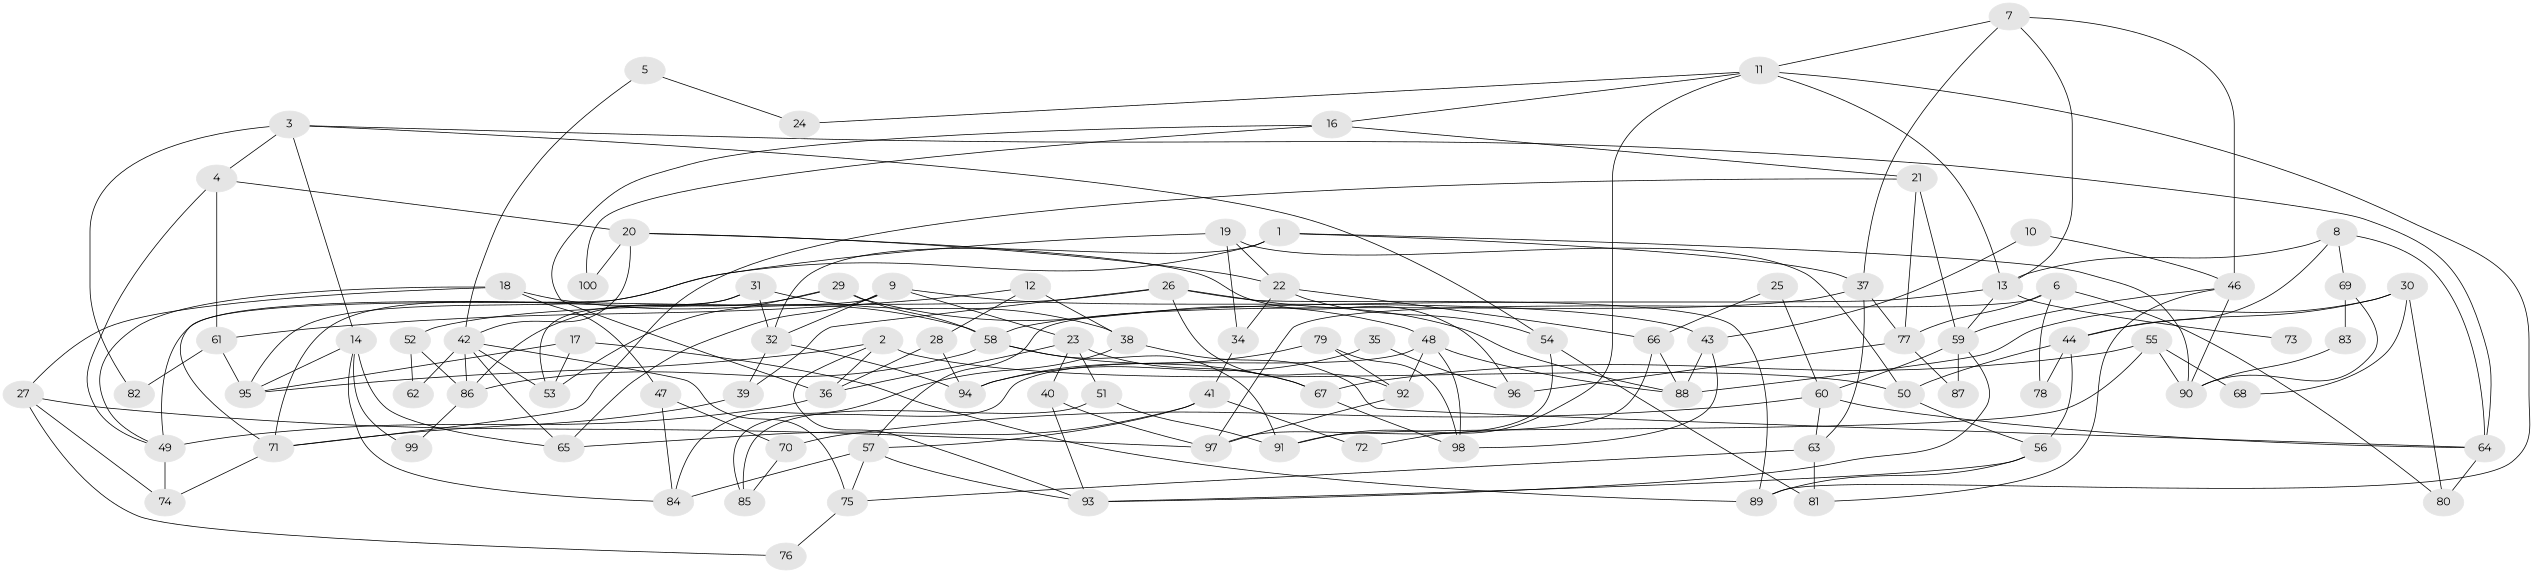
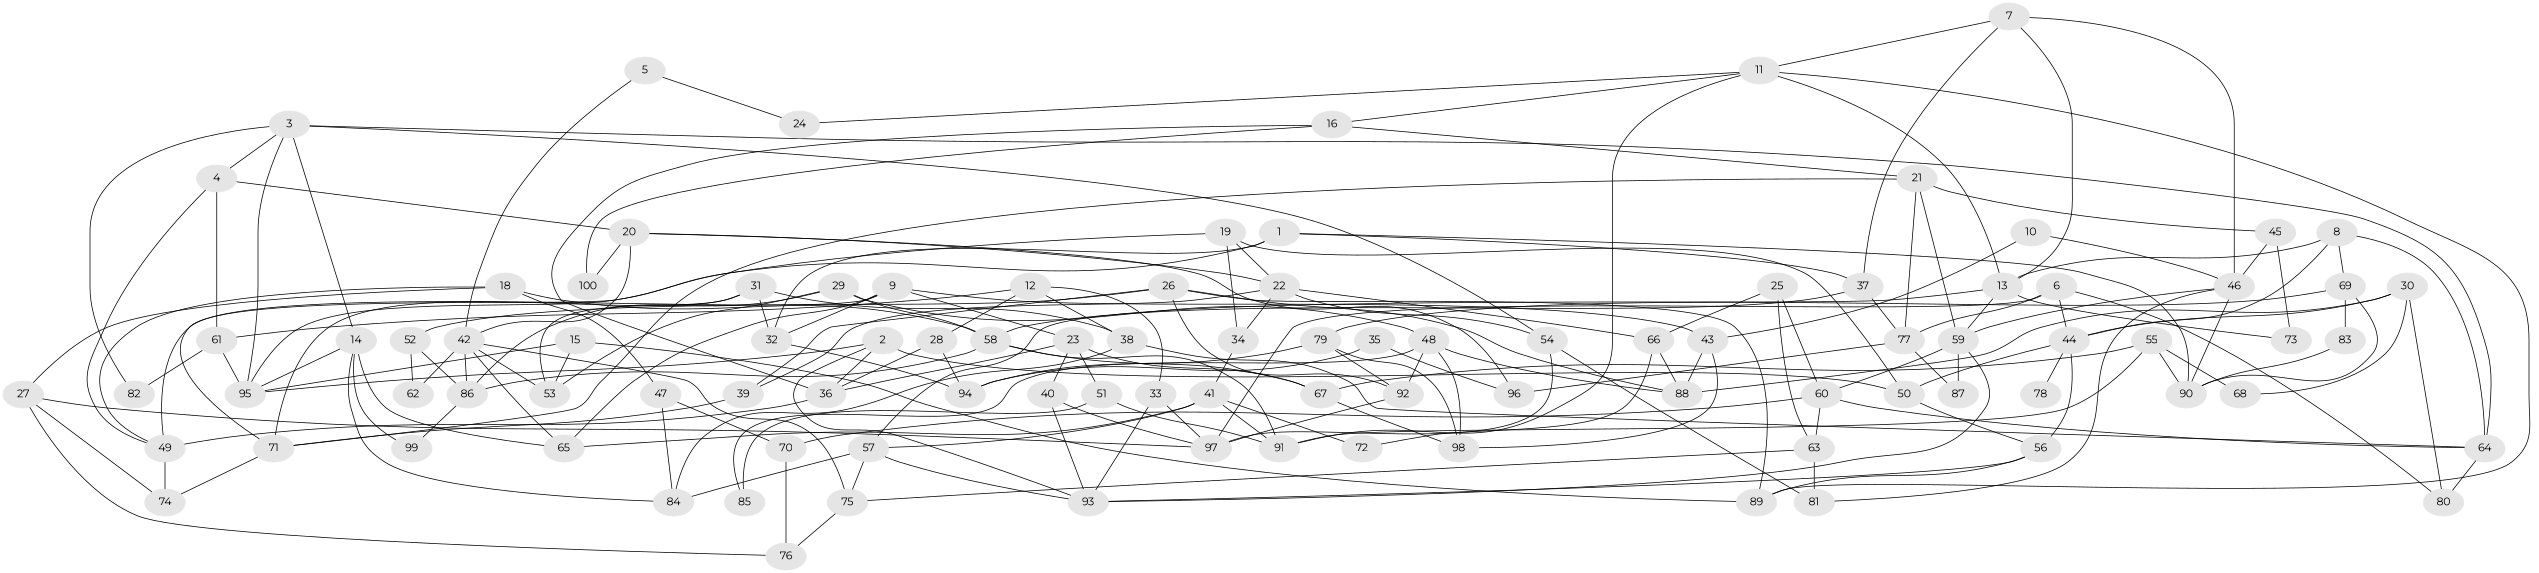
none -> (2276, 232)
none -> (258, 258)
none -> (1830, 303)
(2041, 339) -> (2063, 315)
(575, 340) -> (575, 340)
(1861, 363) -> (1785, 363)
(757, 368) -> (1000, 307)
none -> (1156, 394)
none -> (1245, 422)
(769, 470) -> (786, 502)
